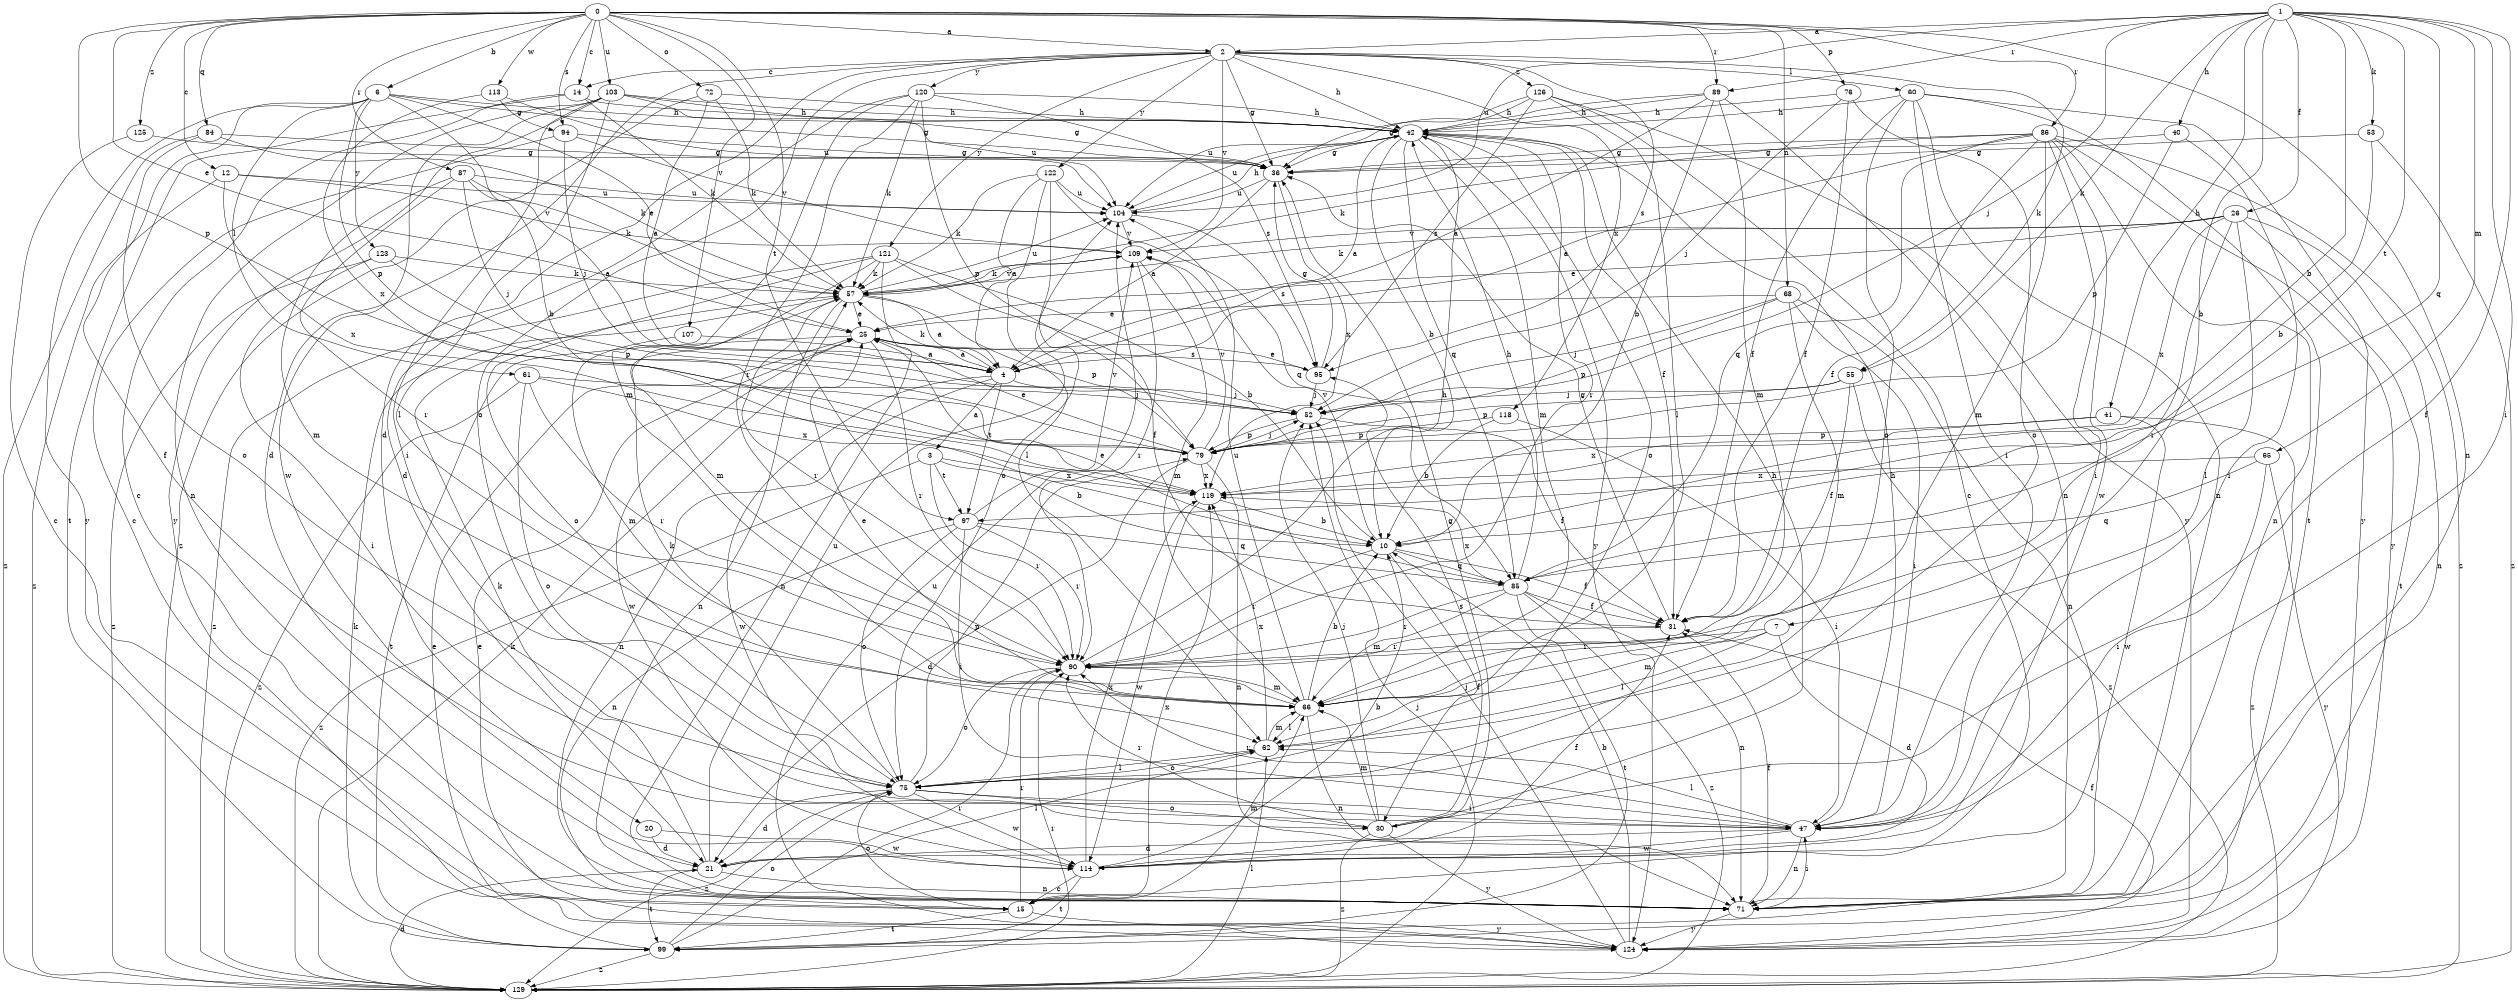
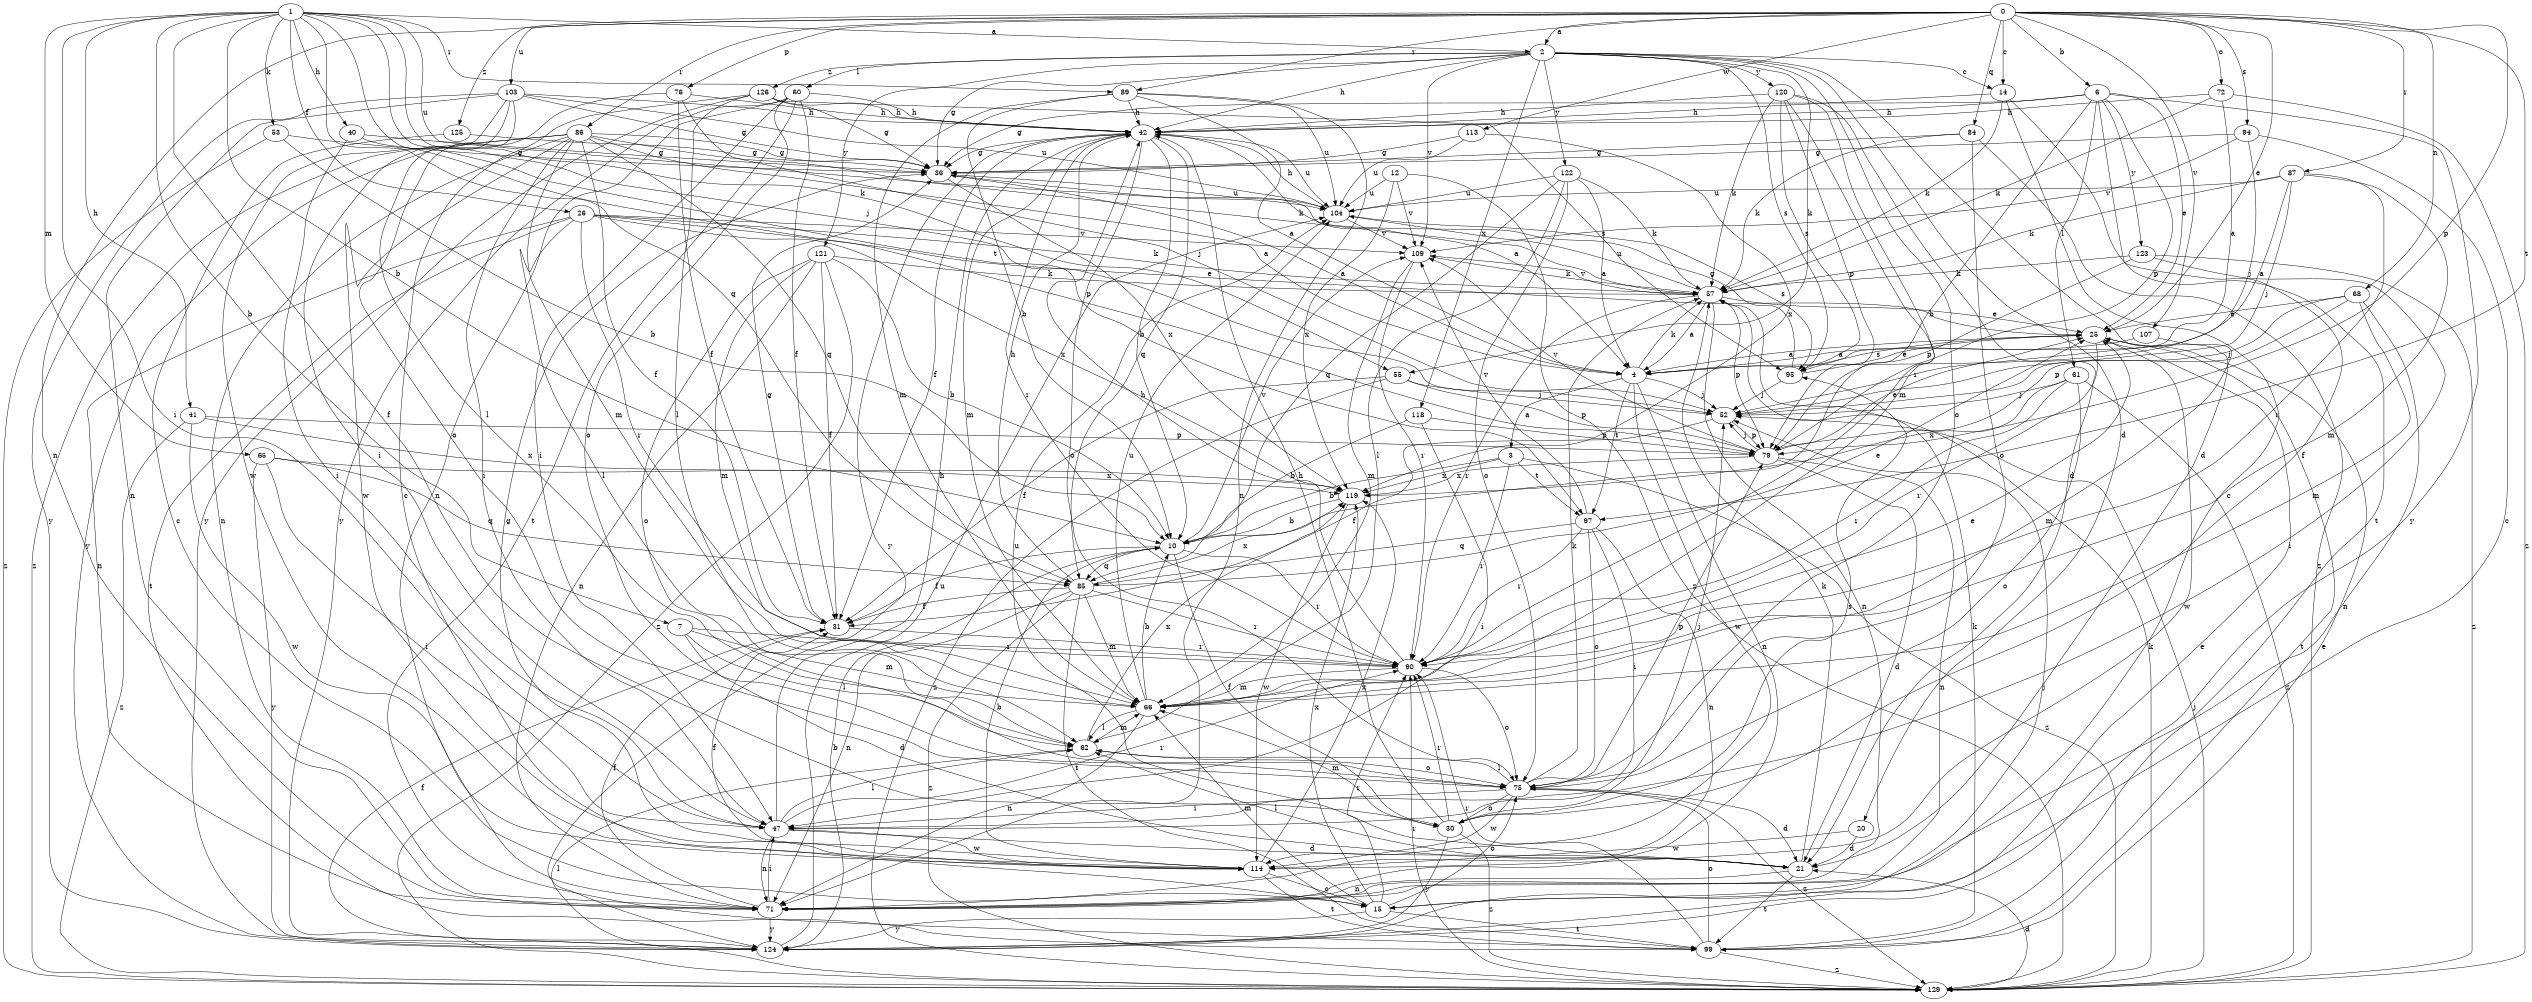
(208, 29) -> none
(521, 118) -> (1335, 156)
(1914, 562) -> none
